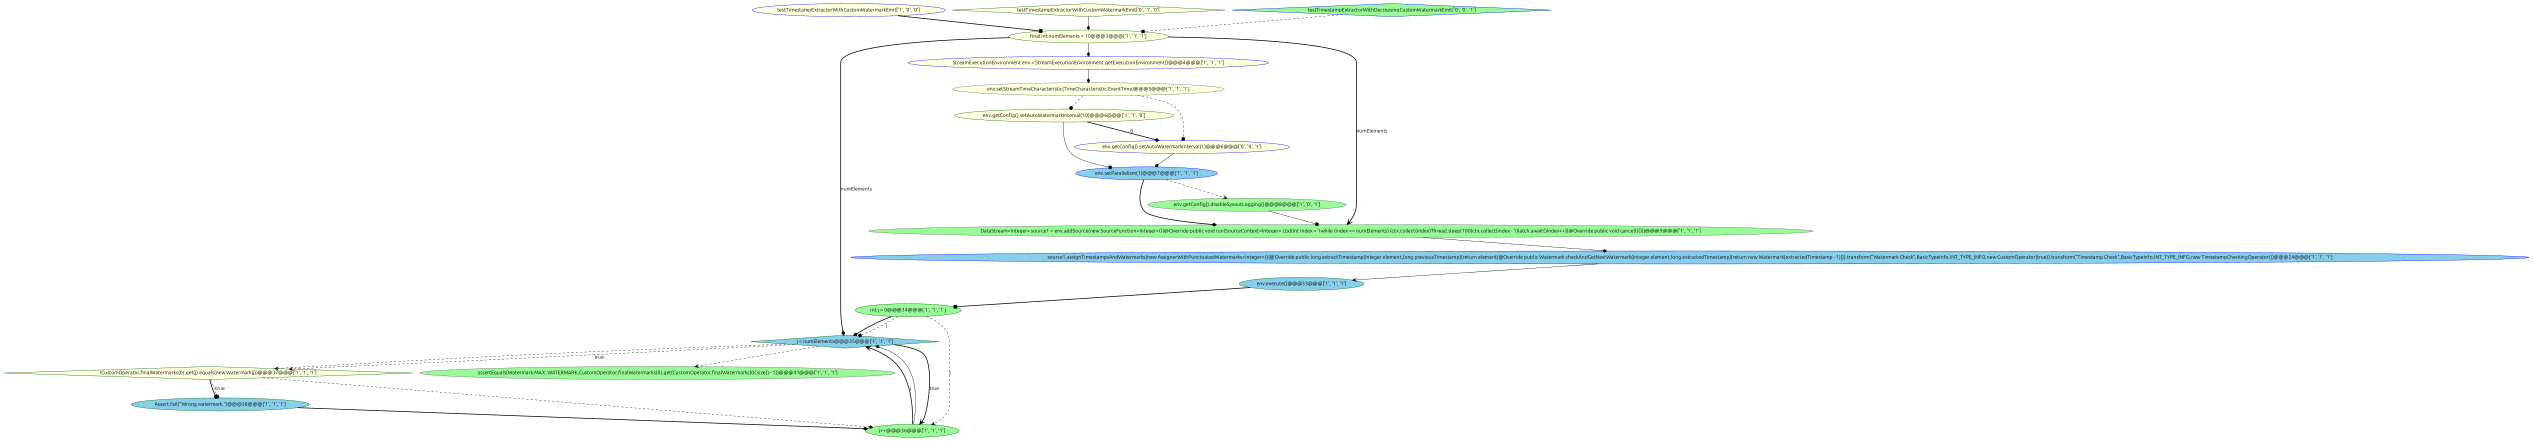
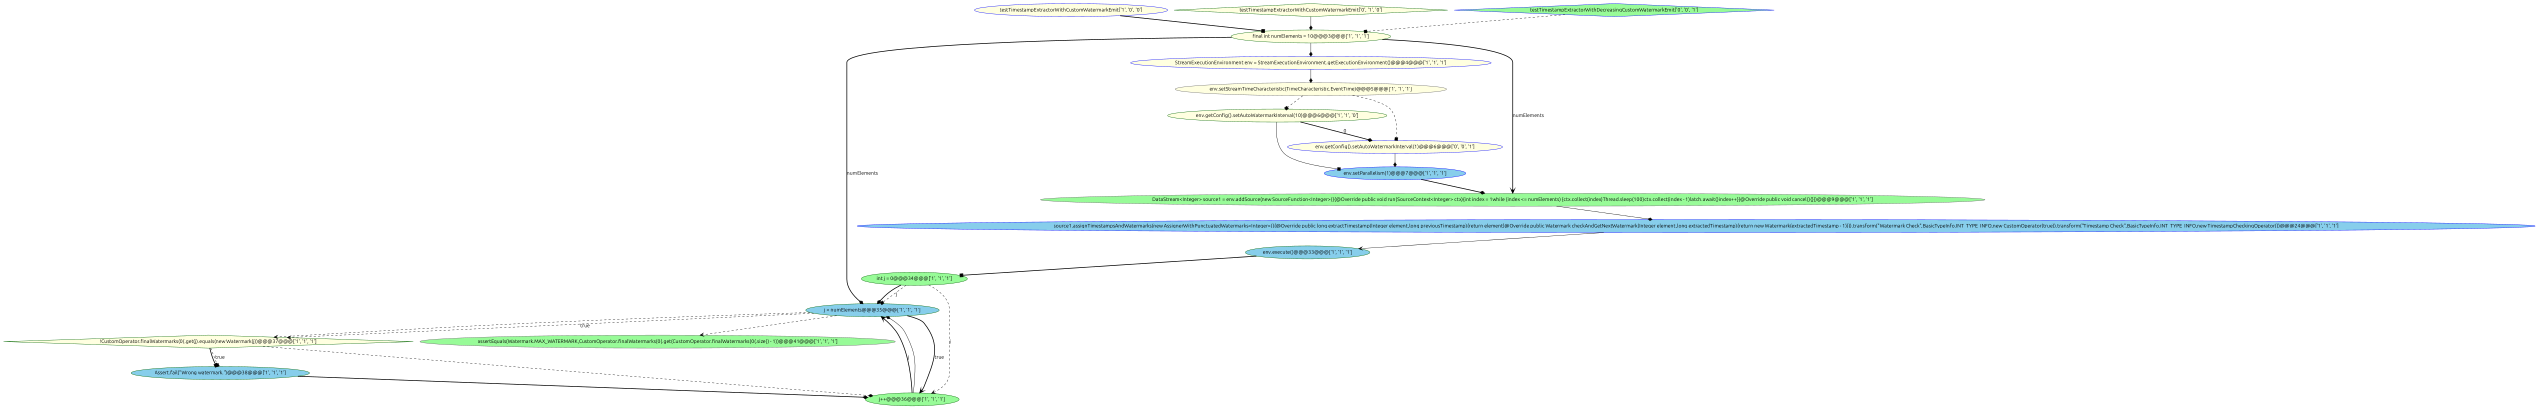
(1247, 205) -> none
(845, 342) -> (872, 310)
